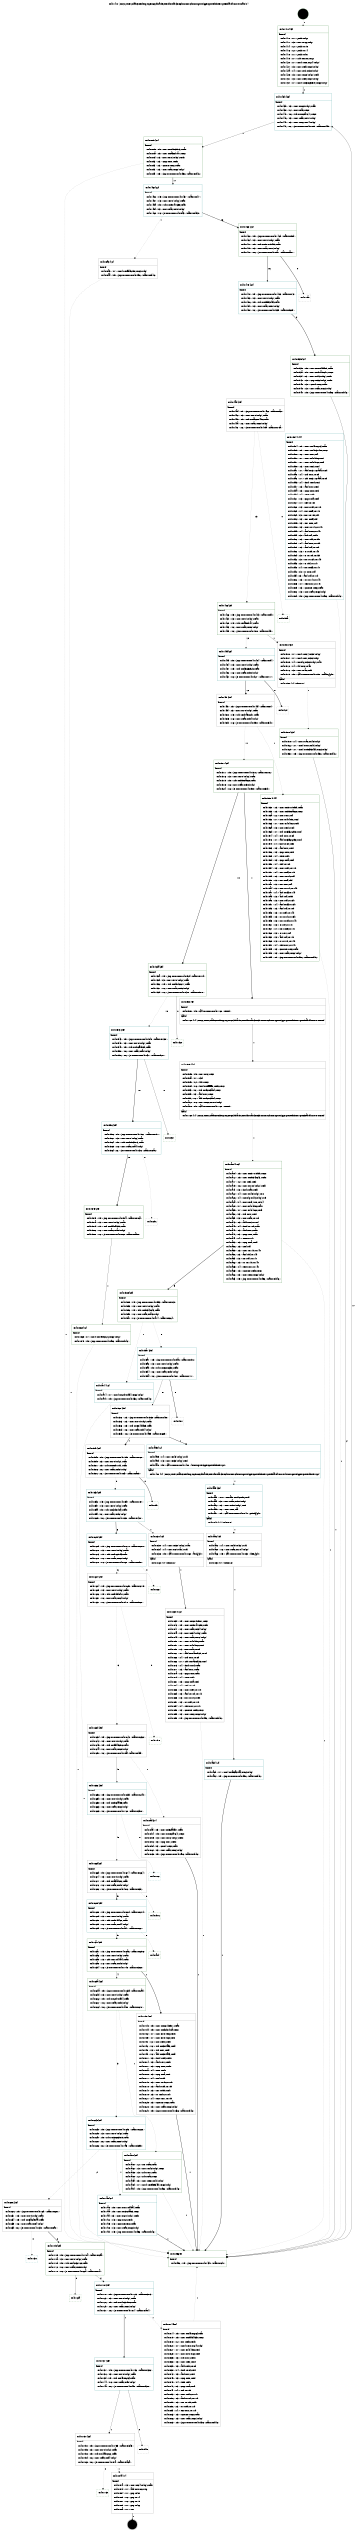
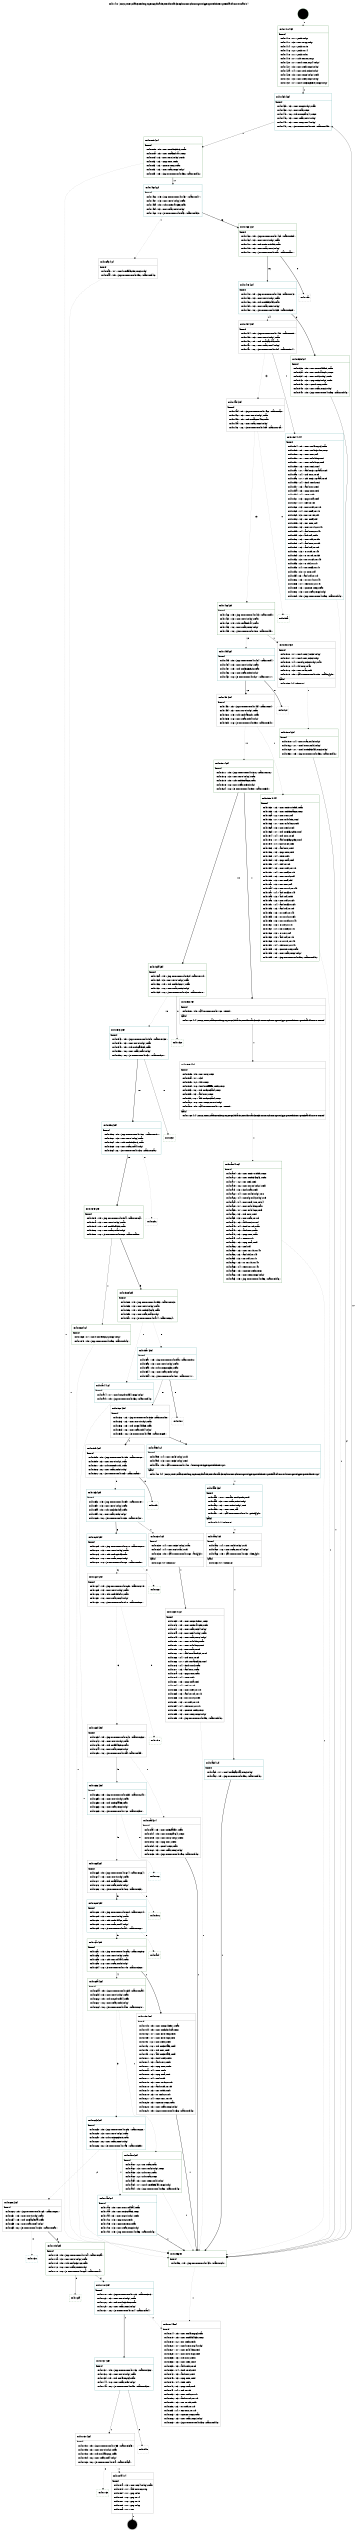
none -> (267, 337)
(196, 1267) -> (130, 1263)
(195, 2295) -> (191, 2293)
